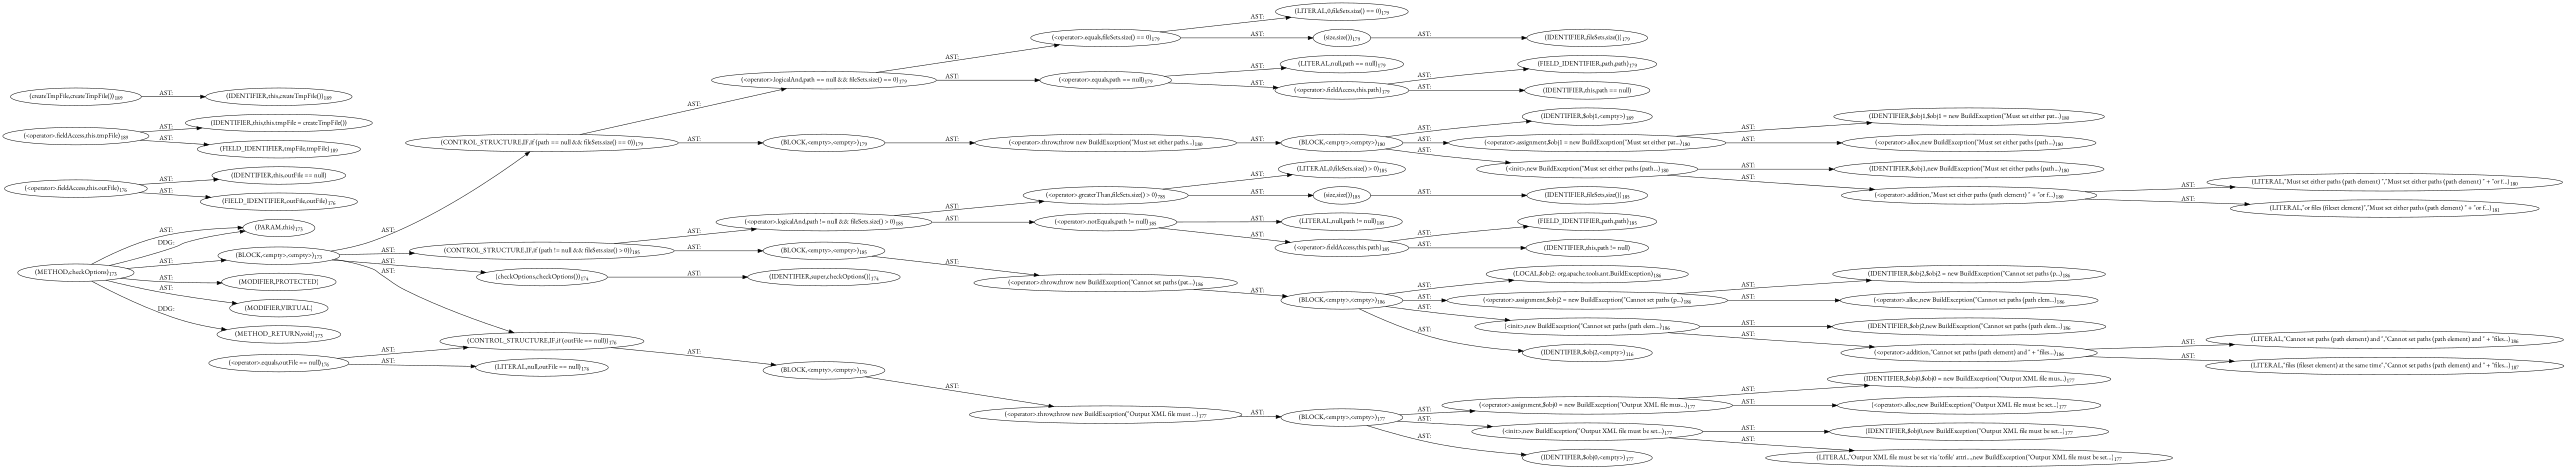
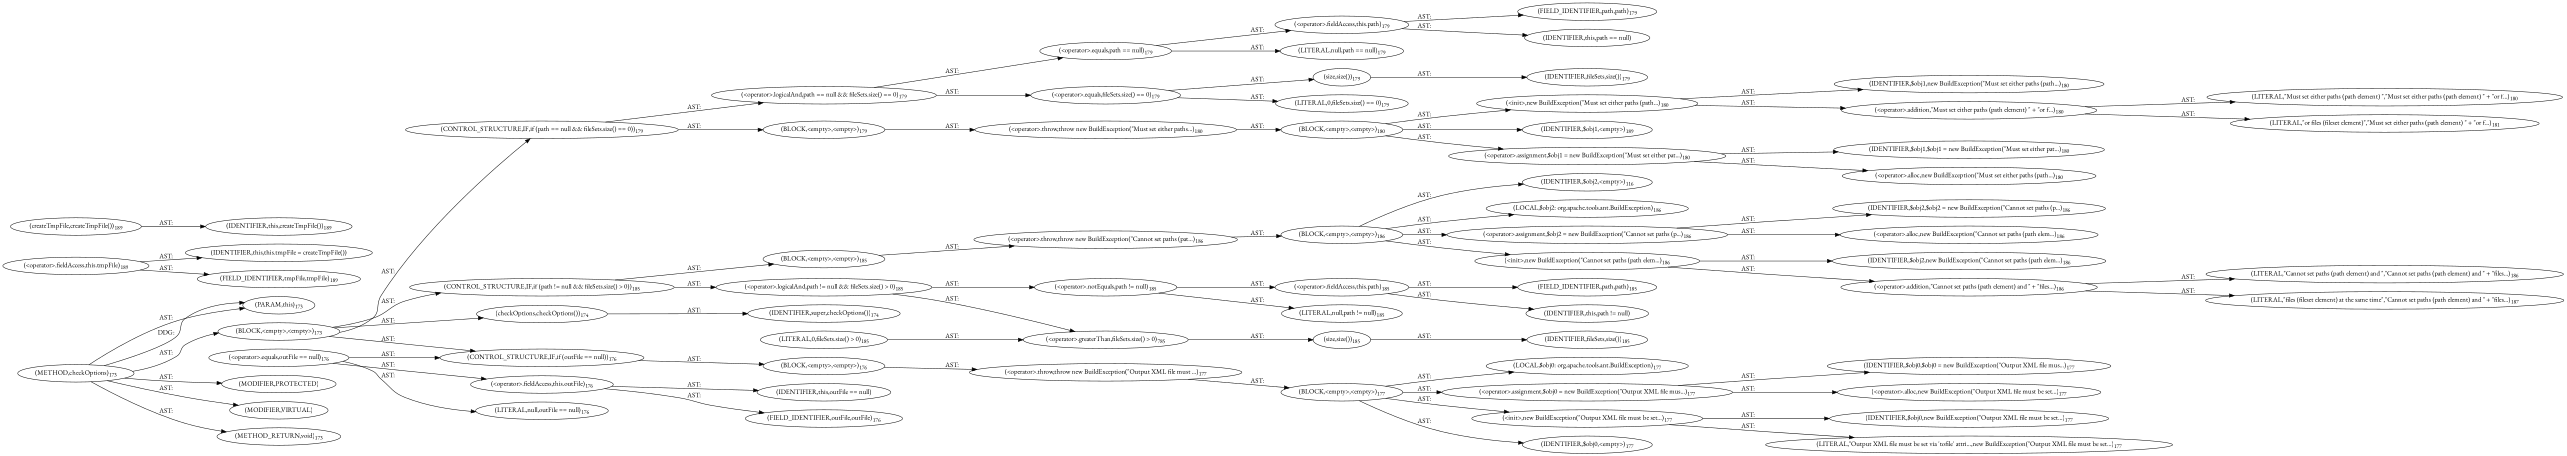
(1225, 182) -> (953, 340)
(167, 309) -> (167, 411)
none -> (1587, 366)
none -> (407, 371)
